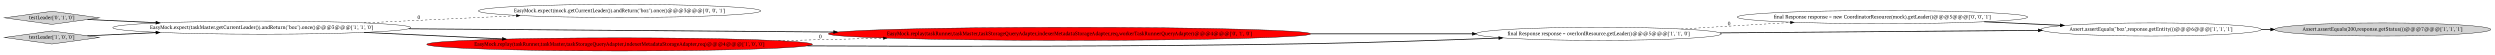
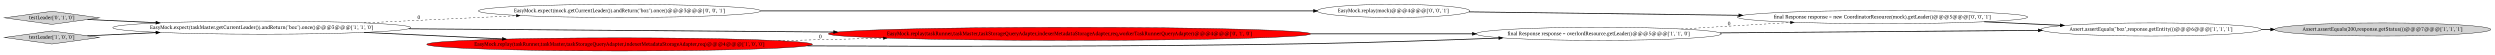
none -> (1394, 11)
